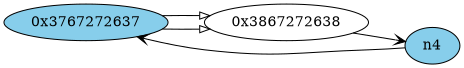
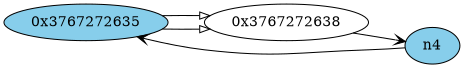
(86, 22) -> (86, 22)
(286, 22) -> (286, 22)
